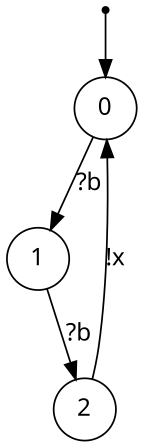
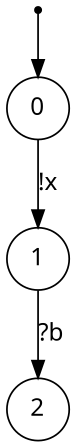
(89, 184) -> (48, 184)
(106, 269) -> none
